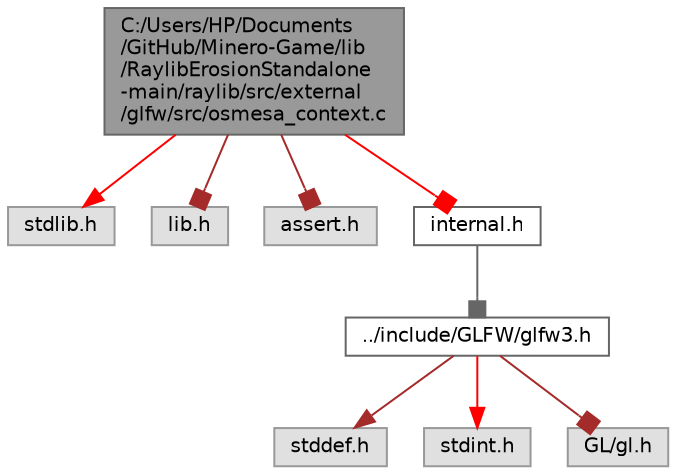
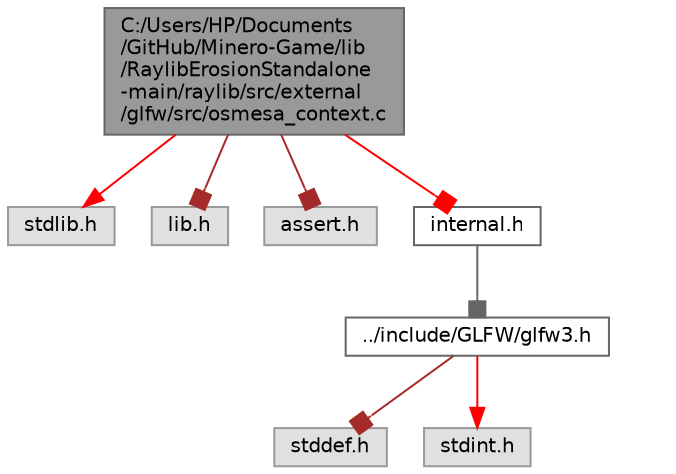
(413, 386) -> (413, 386)
(618, 447) -> none
